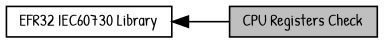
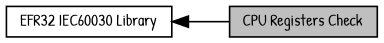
(89, 22) -> (89, 22)
